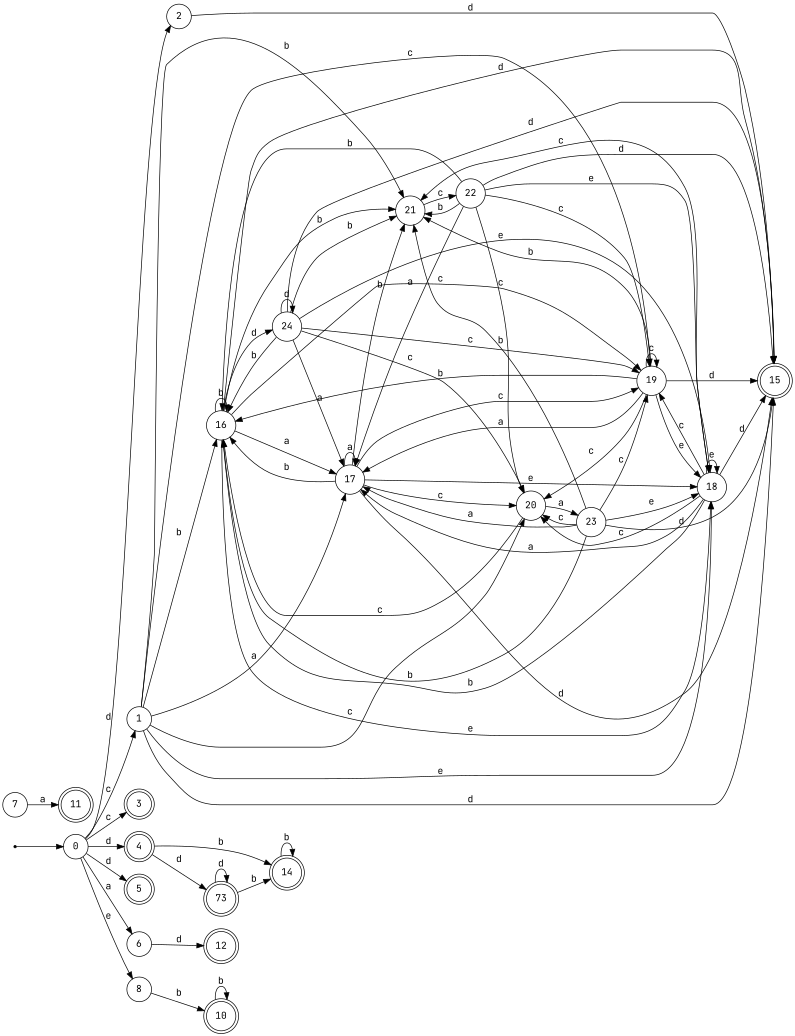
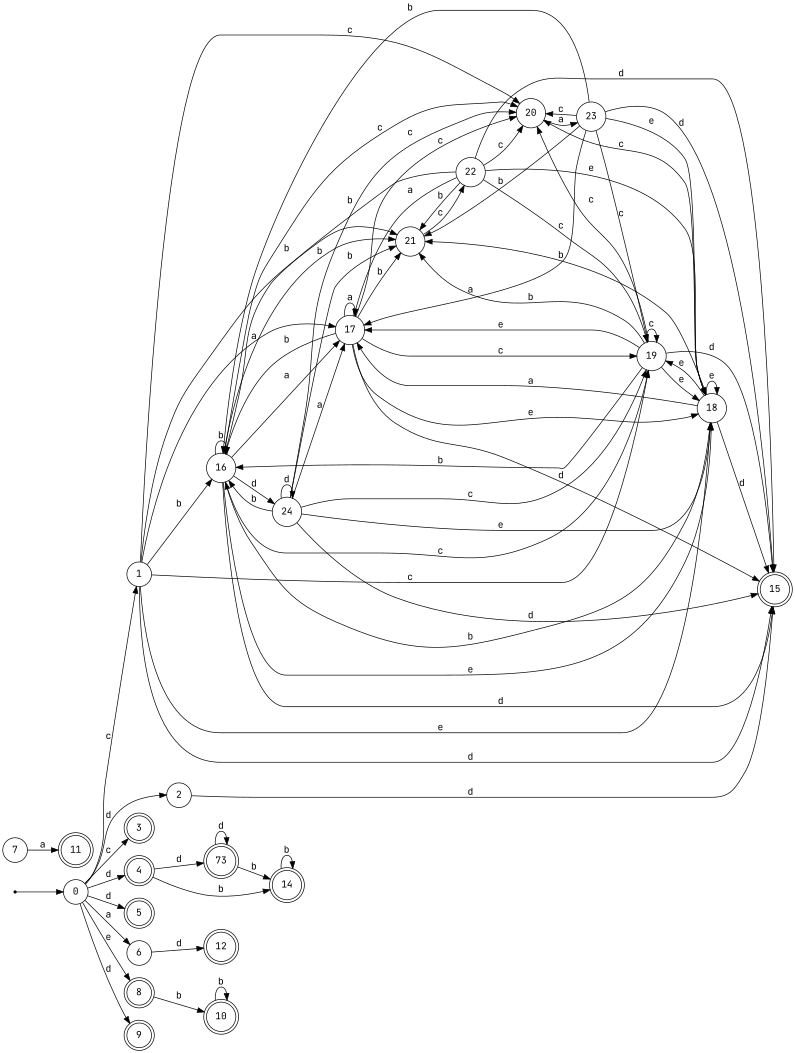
(561, 141) -> (561, 256)
(501, 422) -> (501, 325)
(682, 426) -> (682, 363)
(331, 615) -> (299, 215)
(139, 989) -> (139, 993)
none -> (139, 1035)
